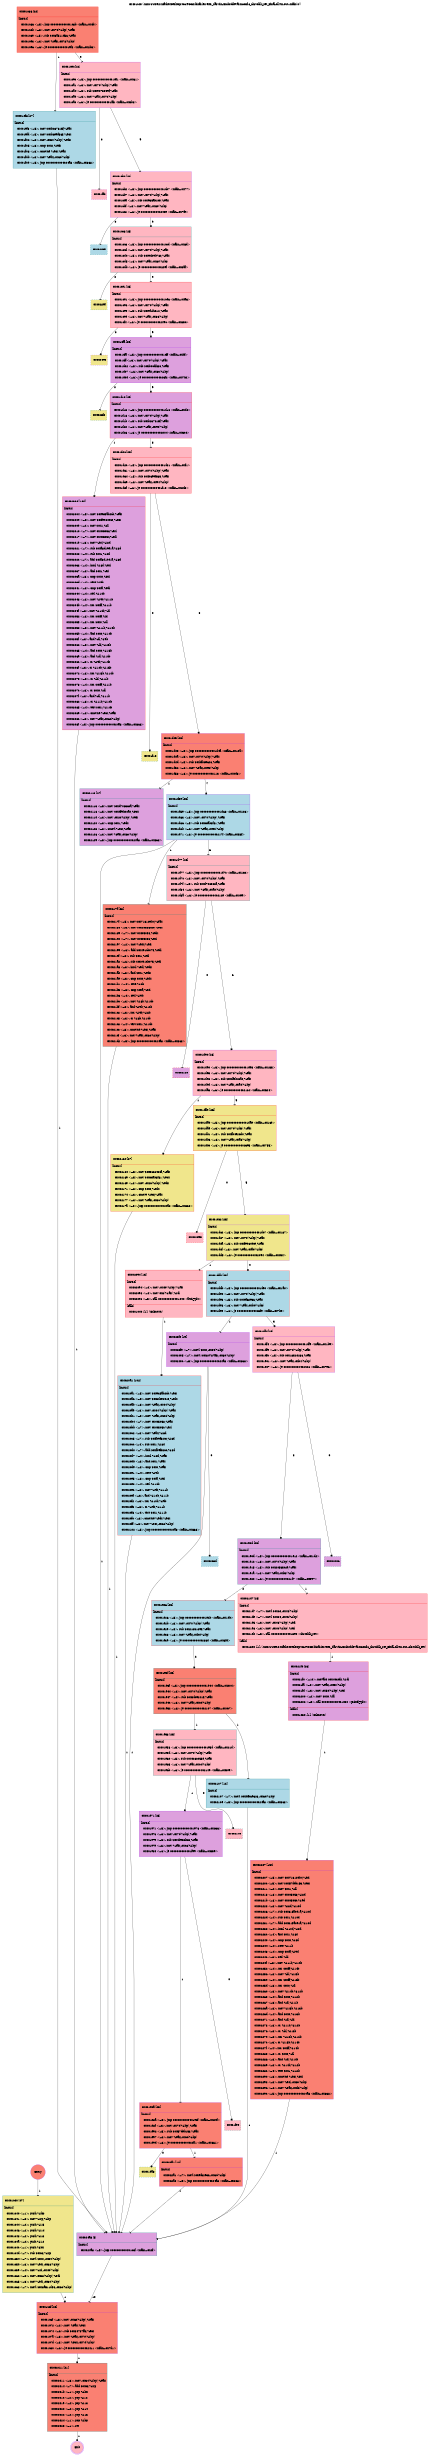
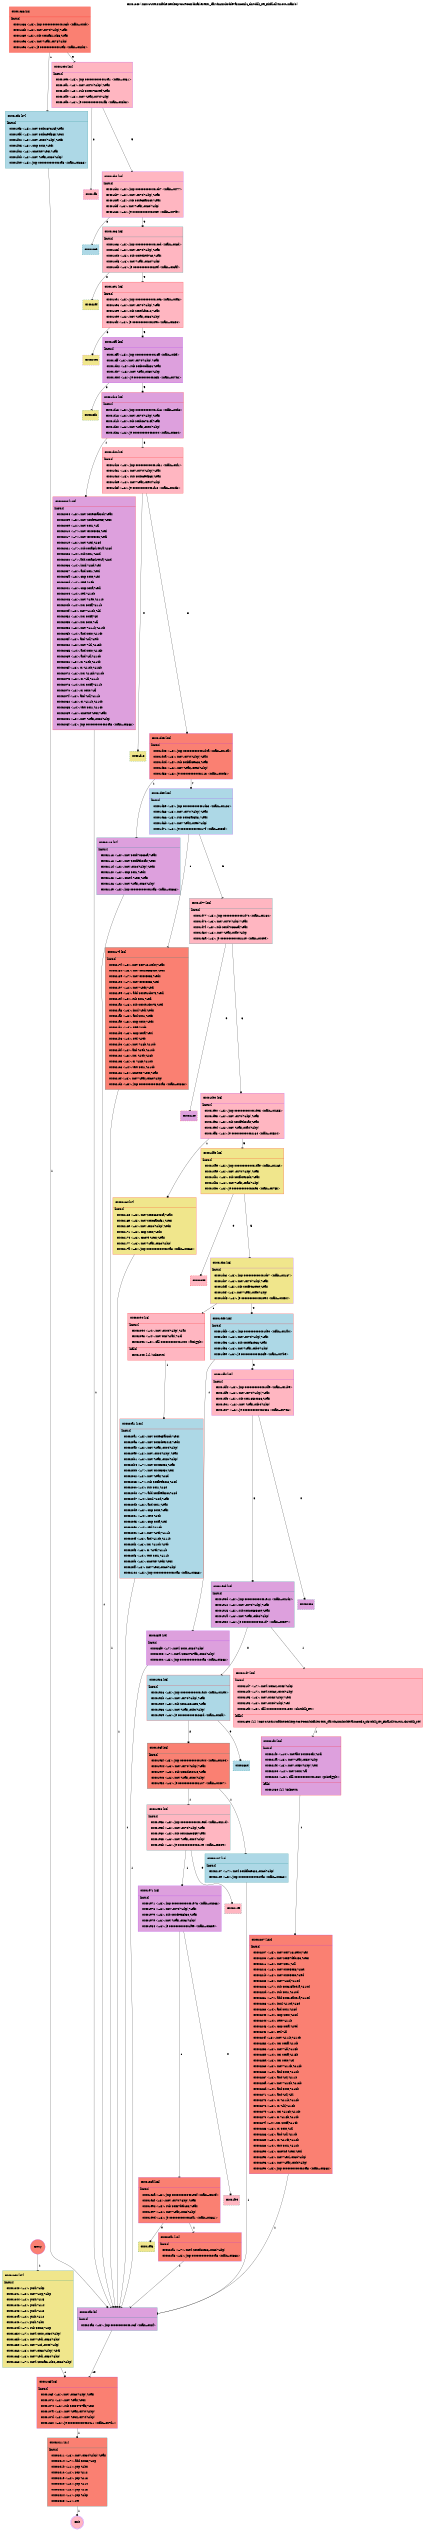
(209, 1461) -> (232, 1738)
(100, 1510) -> (102, 1599)
